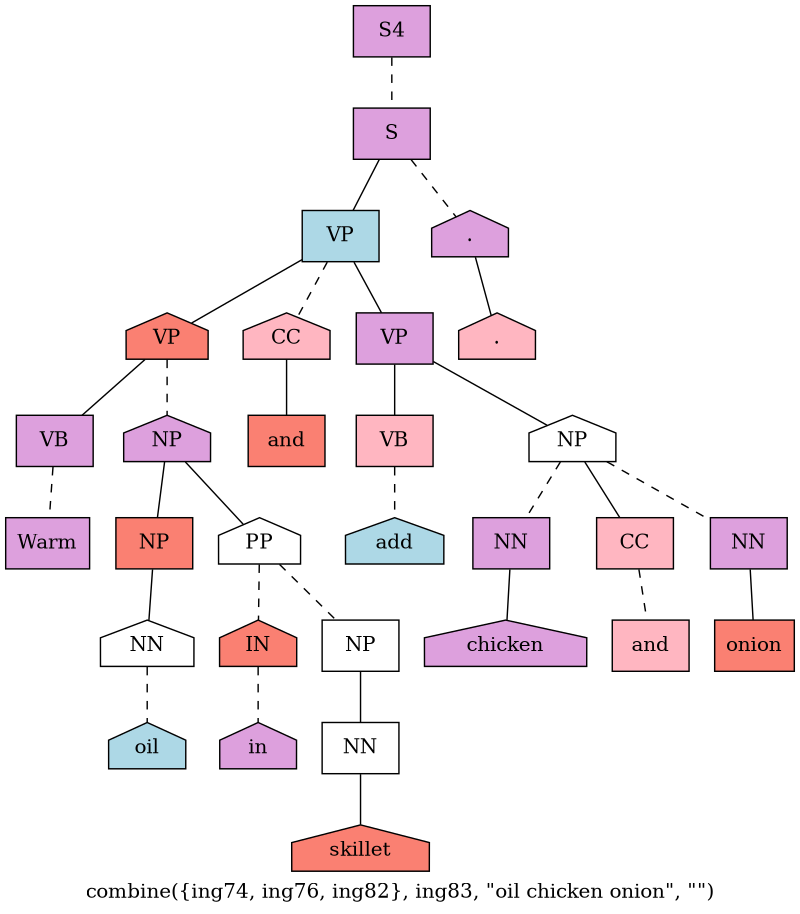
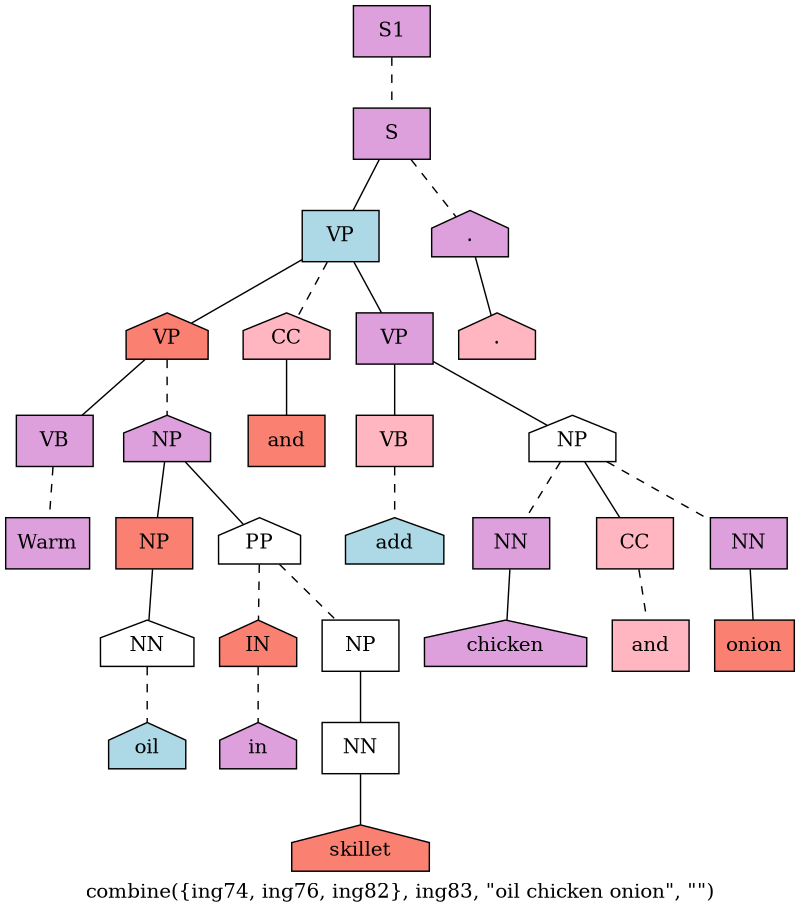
(392, 31) -> (392, 31)
